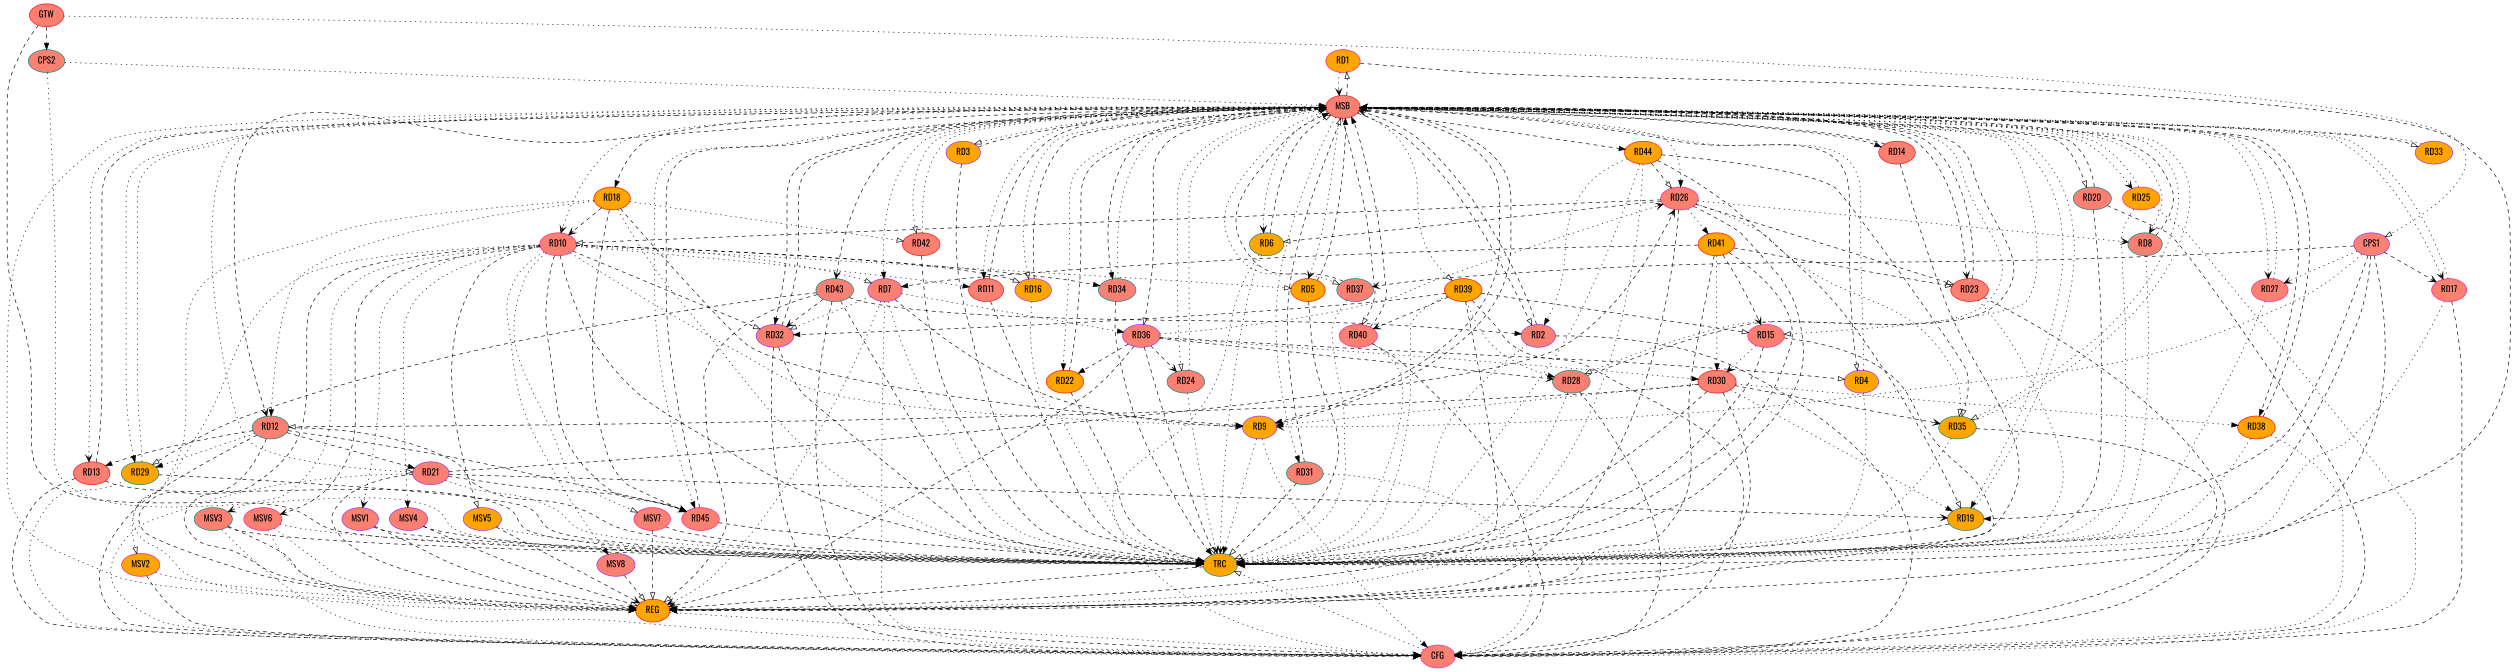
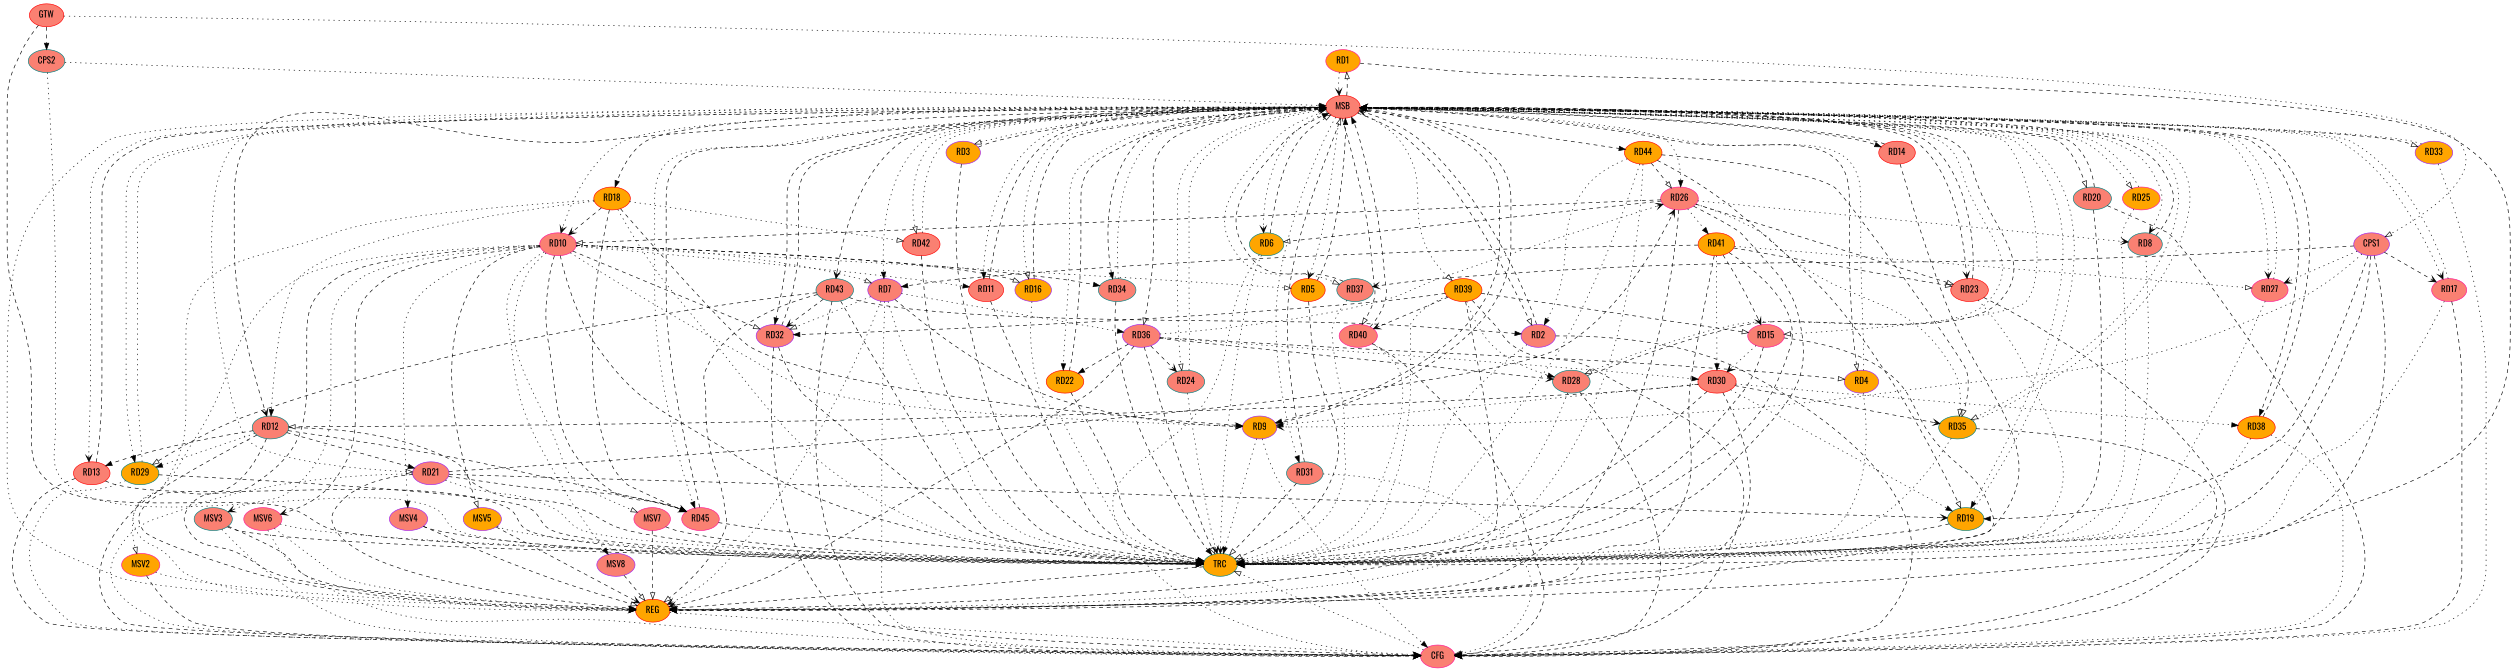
(1754, 113) -> (1754, 113)
none -> (1990, 267)
(360, 519) -> none
(2324, 627) -> (2415, 628)
